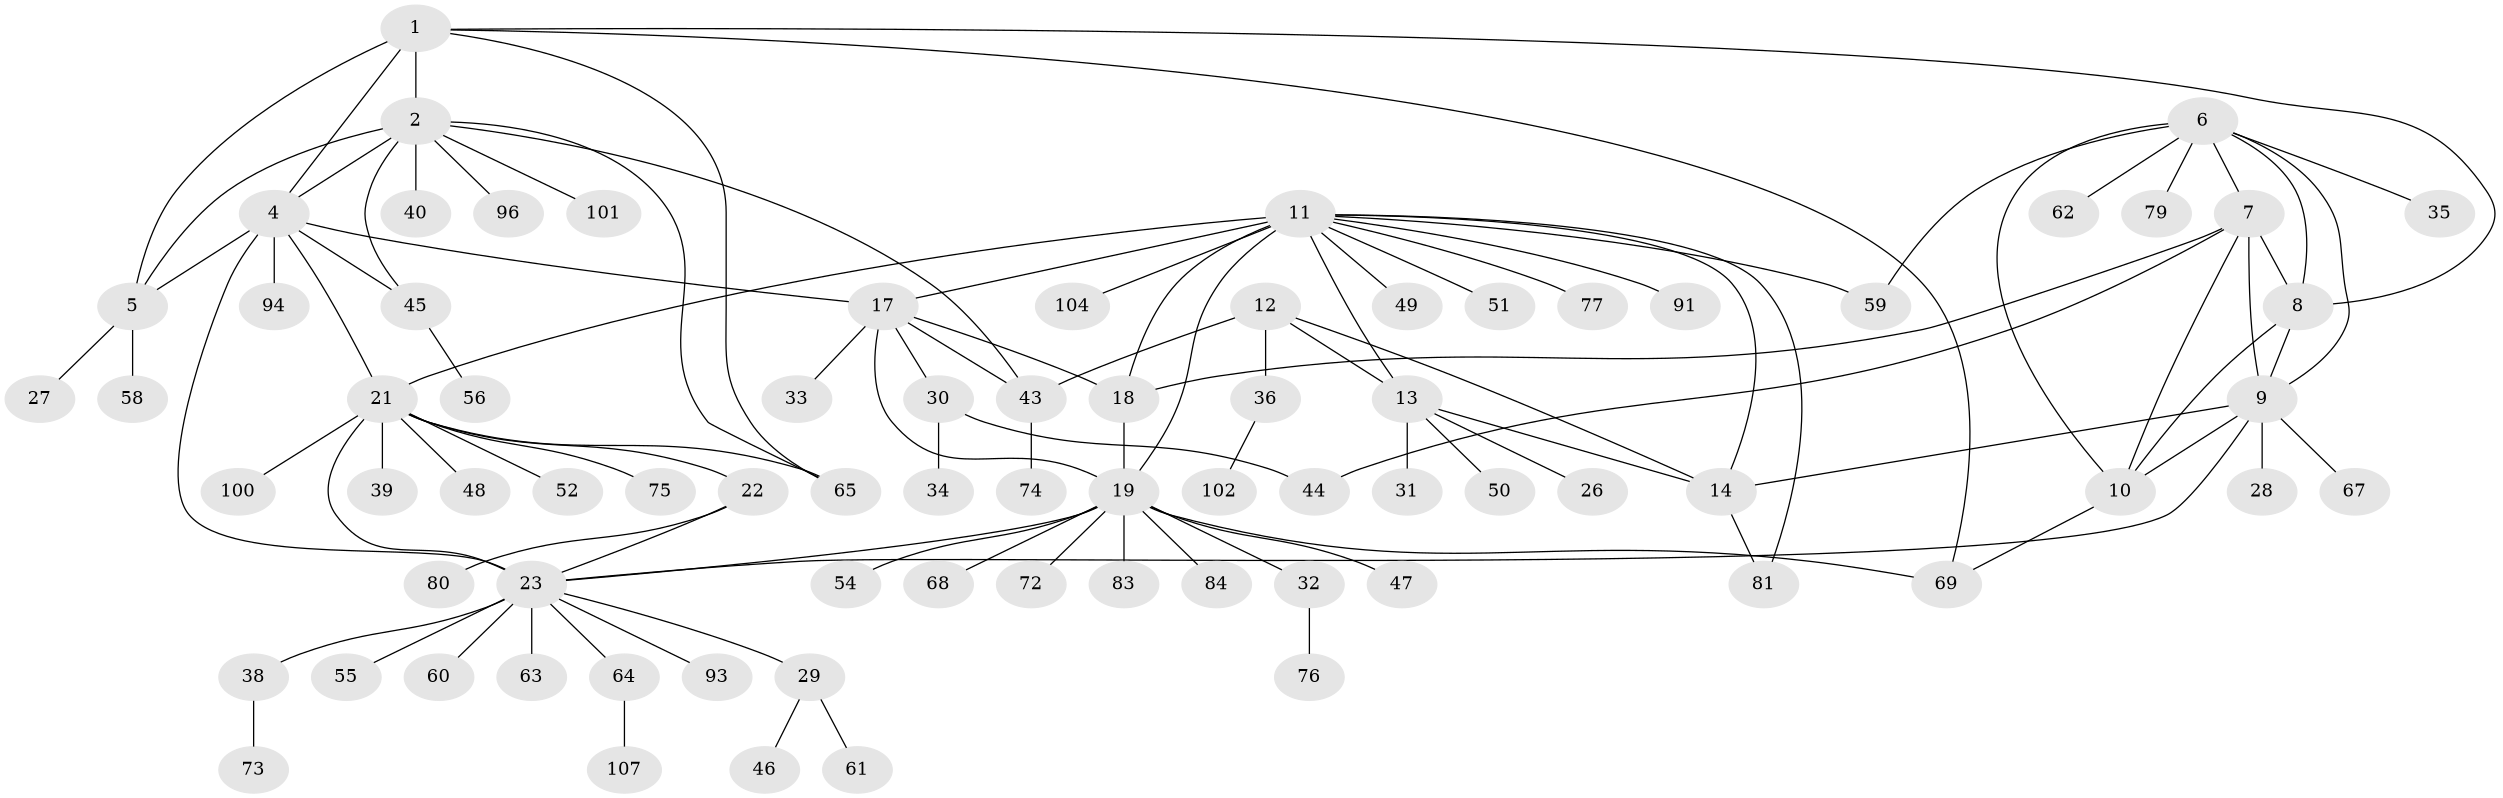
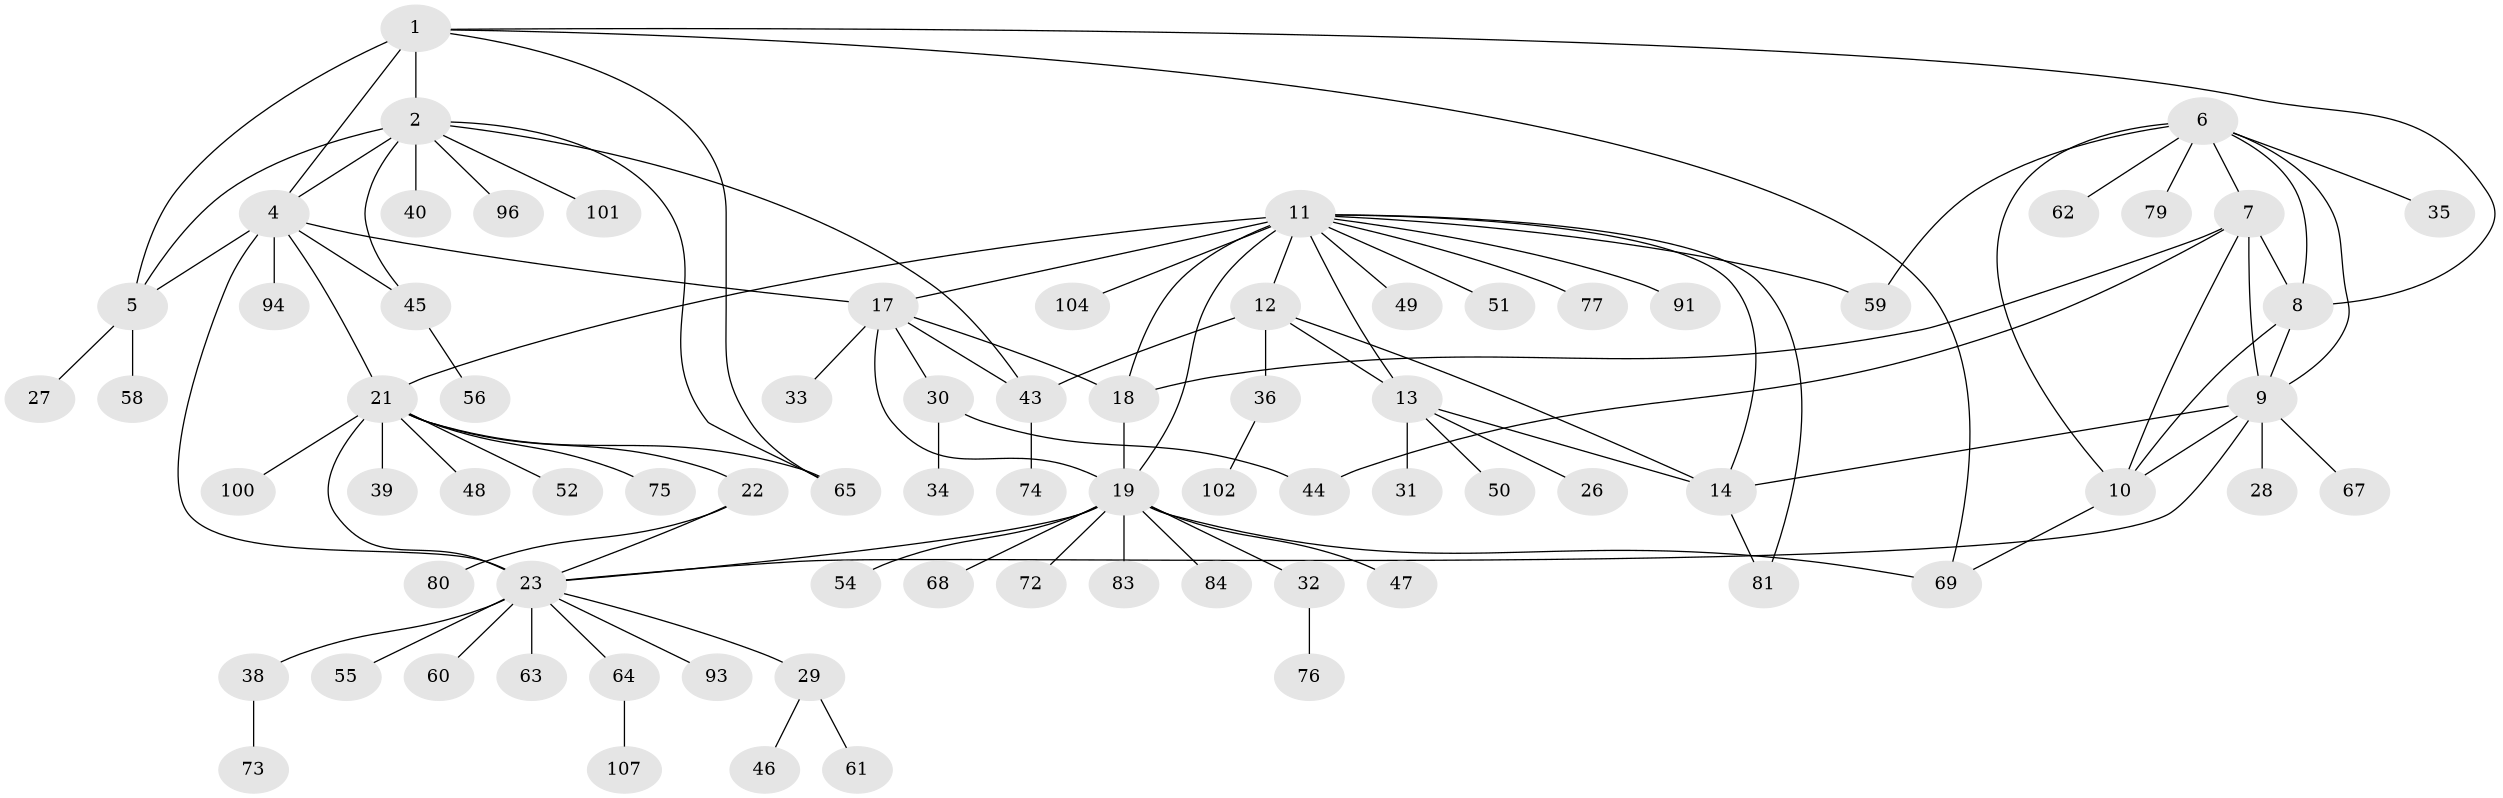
none -> (1283, 260)
